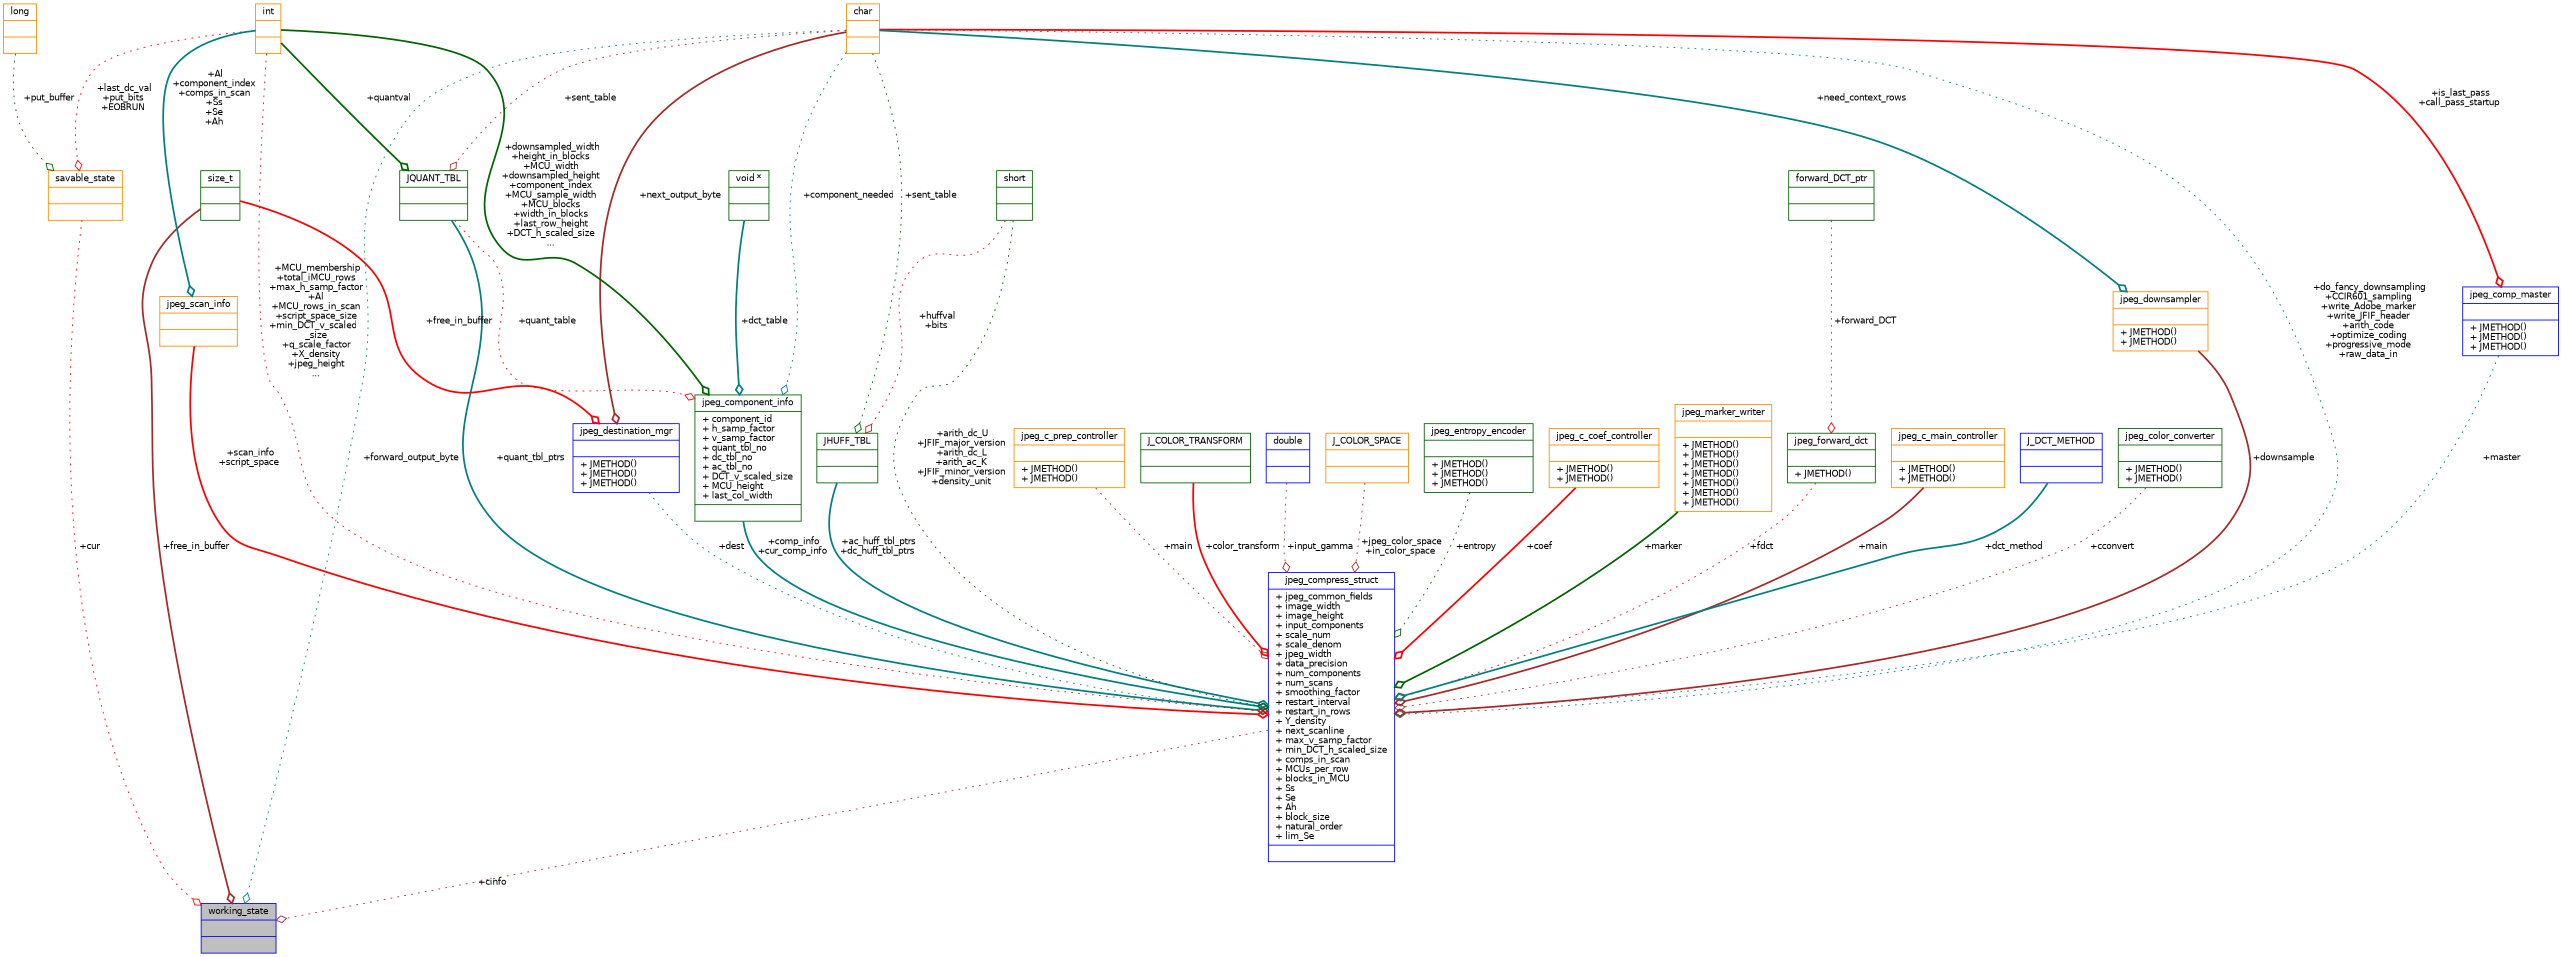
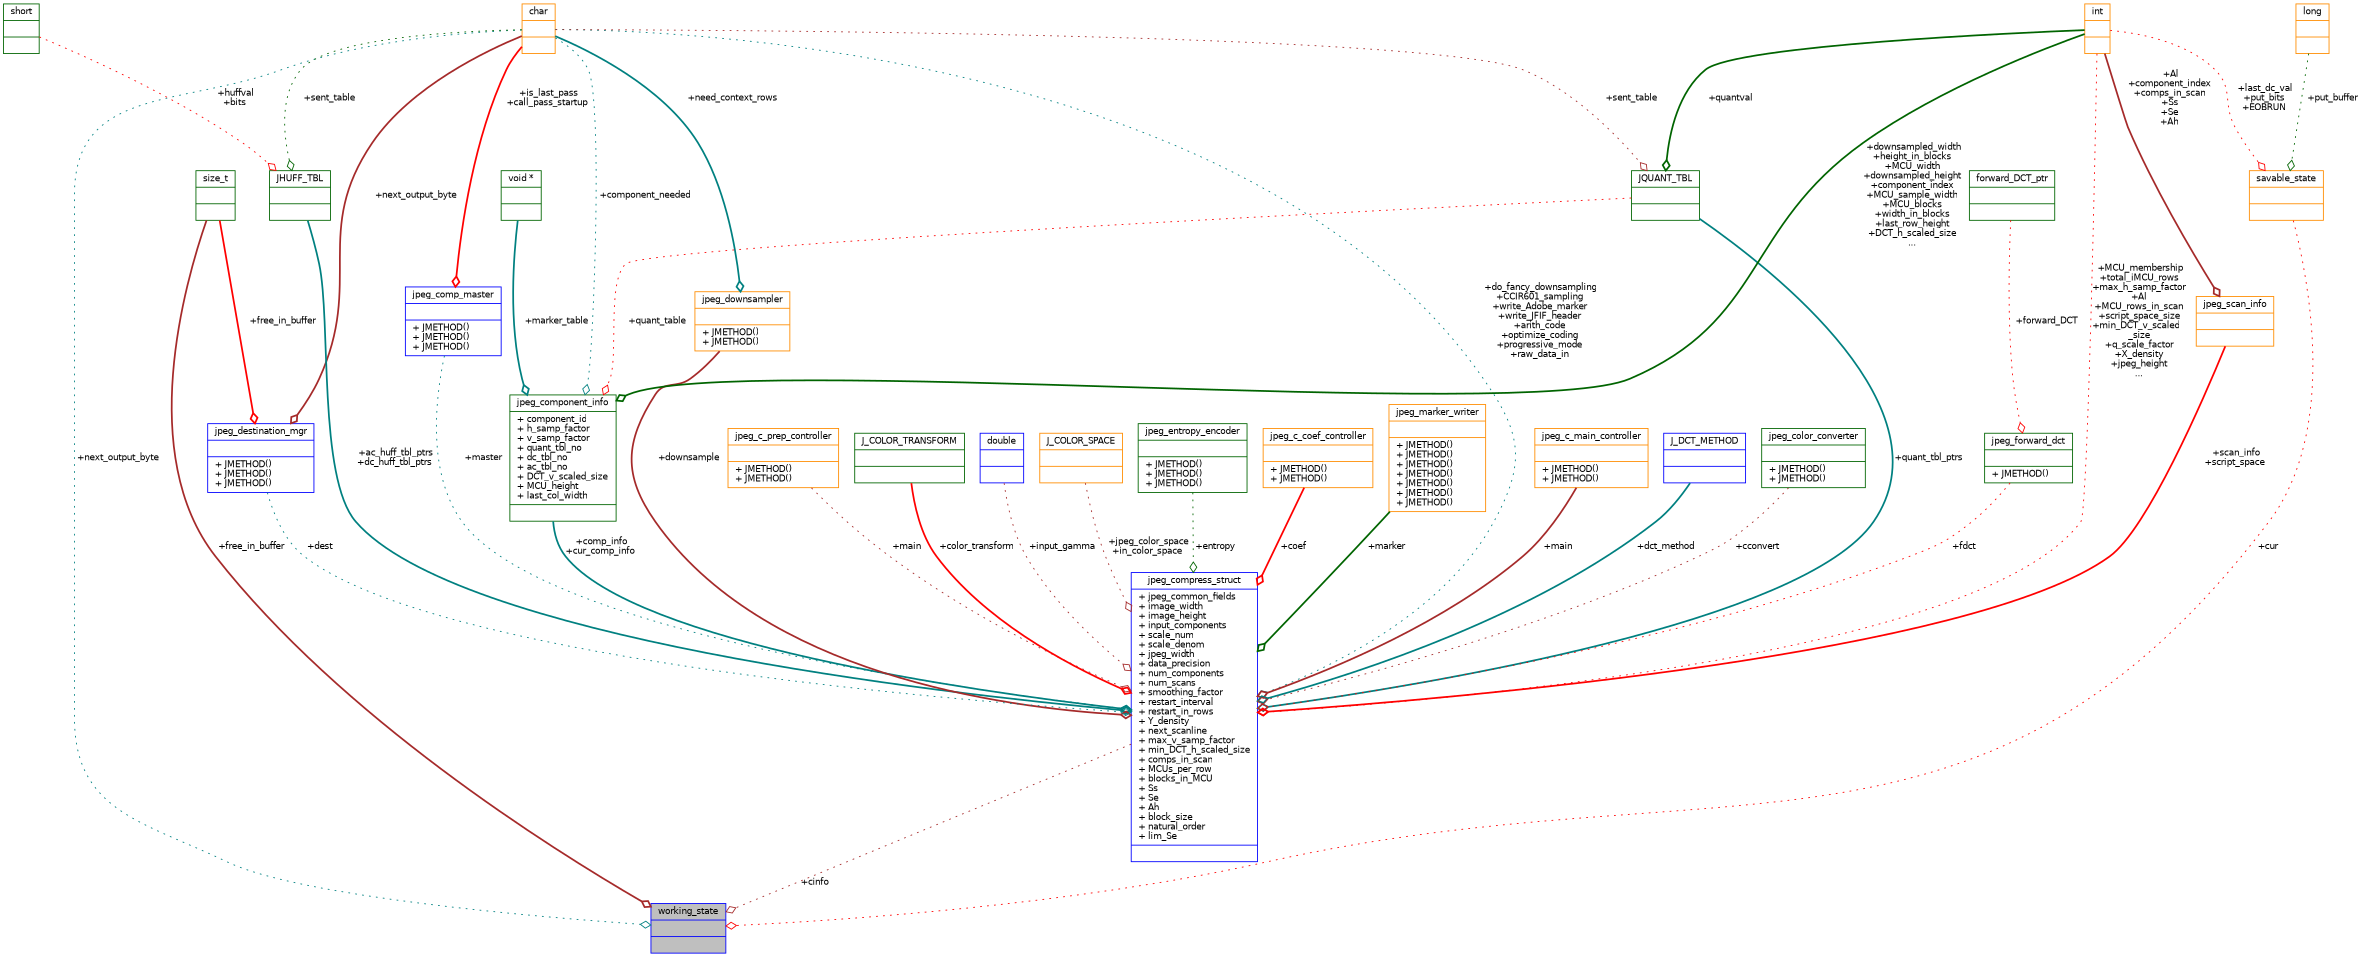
(164, 131) -> (2150, 175)
(763, 321) -> (555, 321)
(410, 458) -> (117, 458)
(931, 540) -> none
